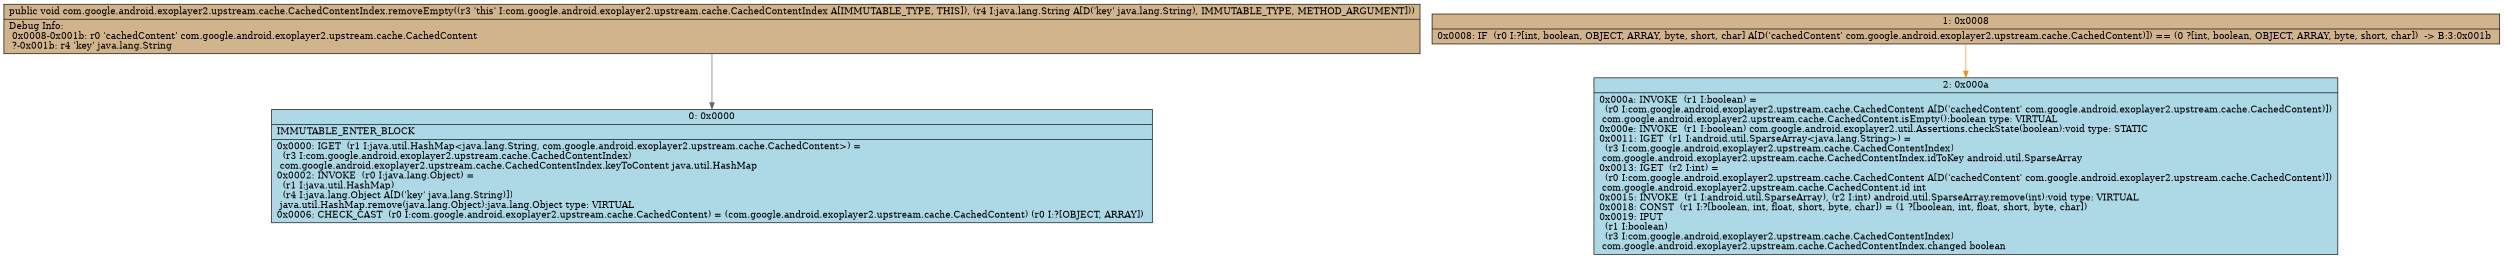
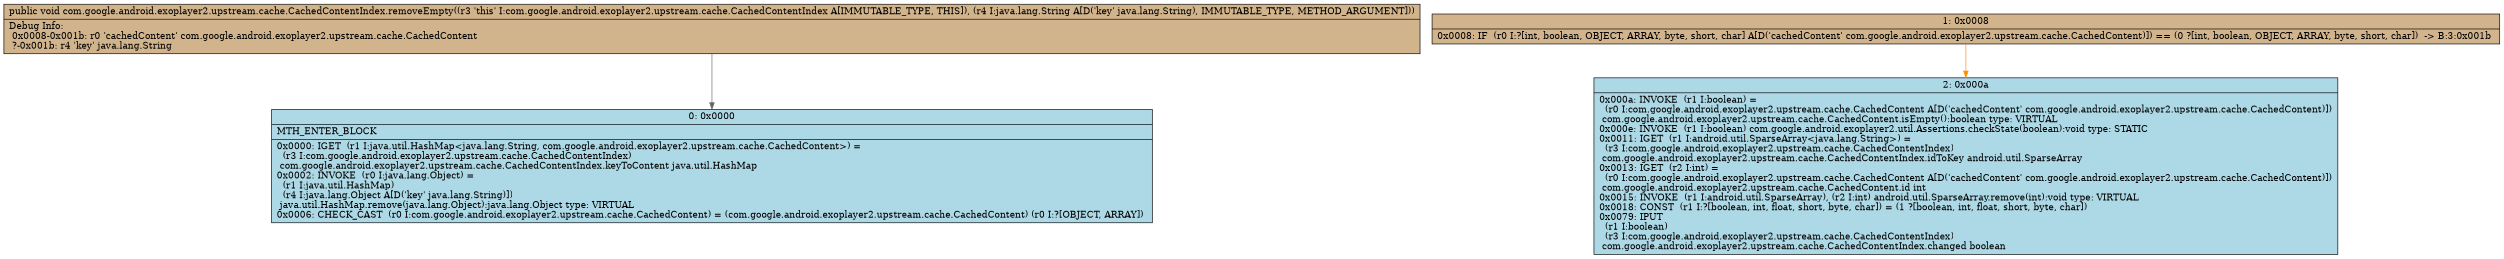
(346, 132) -> (327, 132)
(1634, 217) -> (1634, 217)
